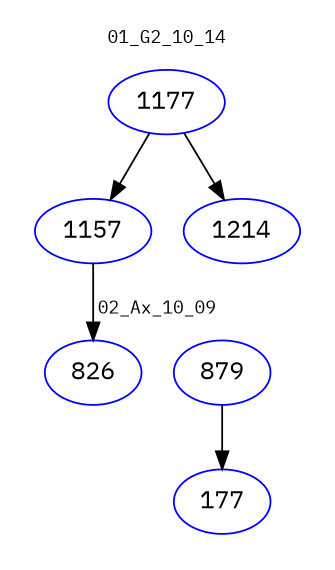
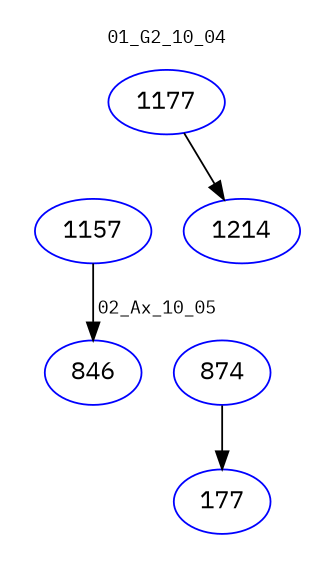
(168, 39) -> (168, 39)
(135, 158) -> none
(158, 309) -> (158, 309)
(93, 373) -> (93, 373)
(222, 373) -> (222, 373)
